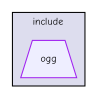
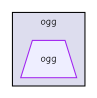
(49, 22) -> (49, 22)
